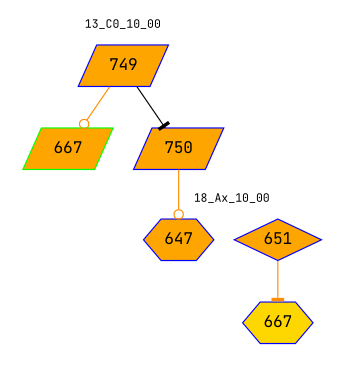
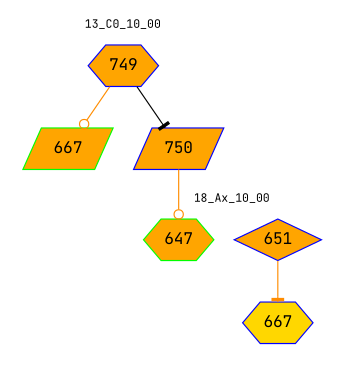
(123, 66) -> (123, 66)
(179, 240) -> (179, 240)
